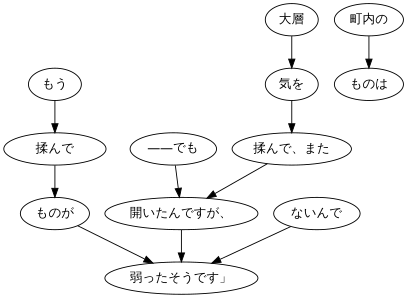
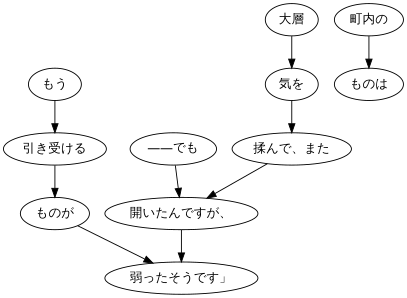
(55, 149) -> (55, 149)
(317, 214) -> none
